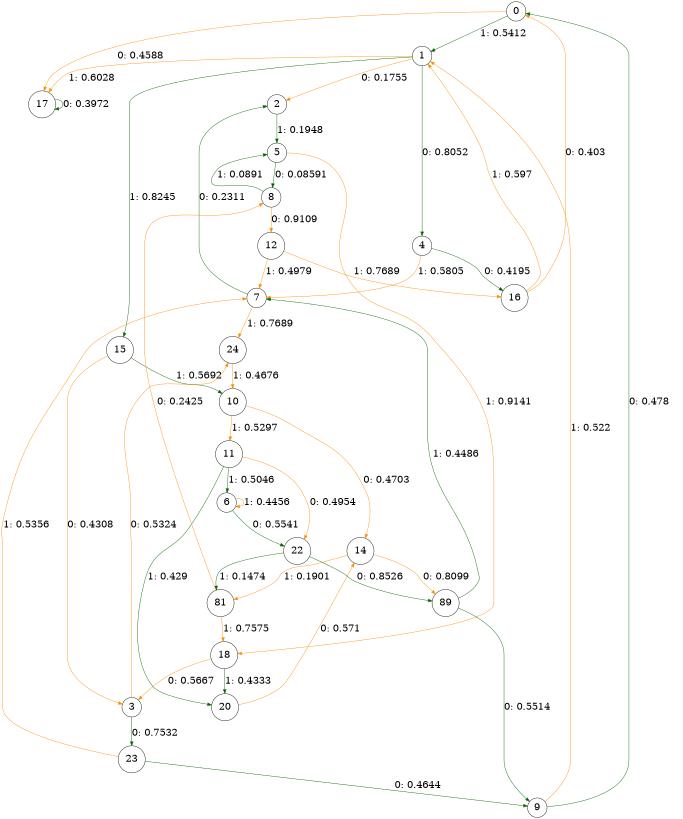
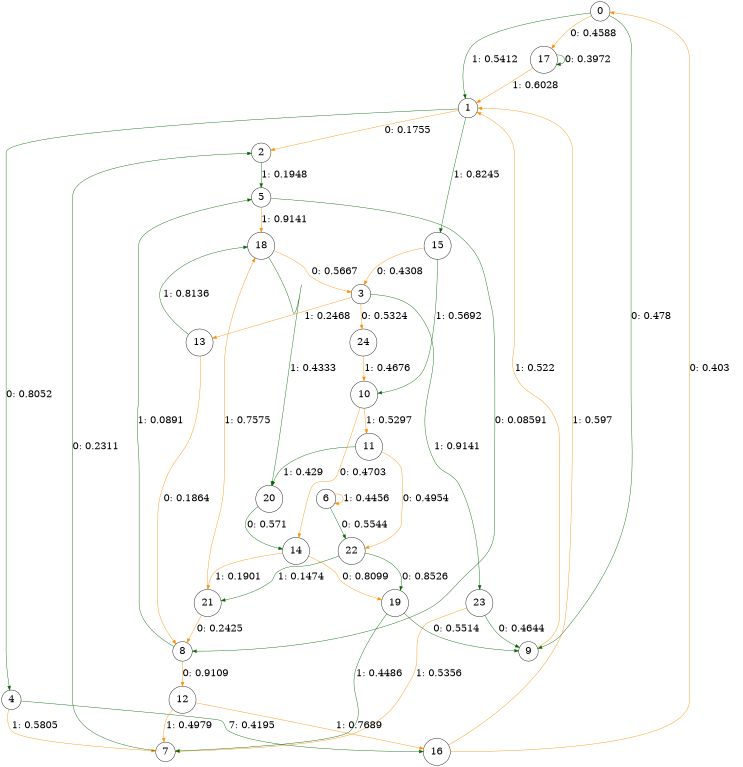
(228, 59) -> (507, 85)
(512, 272) -> (256, 726)
(246, 320) -> none
none -> (200, 343)
(629, 403) -> (631, 341)
(228, 478) -> none
(280, 525) -> (369, 525)
(221, 603) -> (208, 603)
(446, 603) -> (395, 603)
(305, 652) -> (250, 533)
(159, 733) -> (462, 447)
